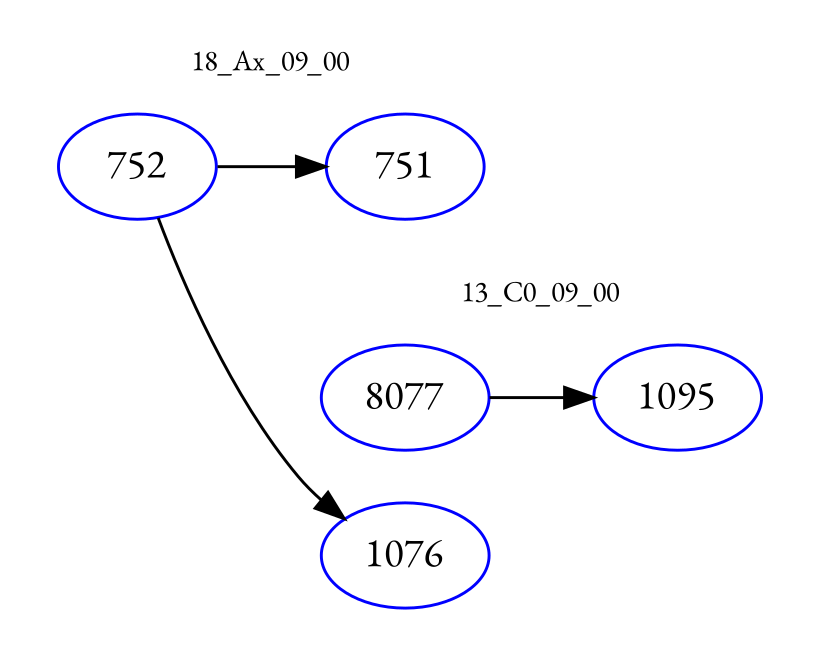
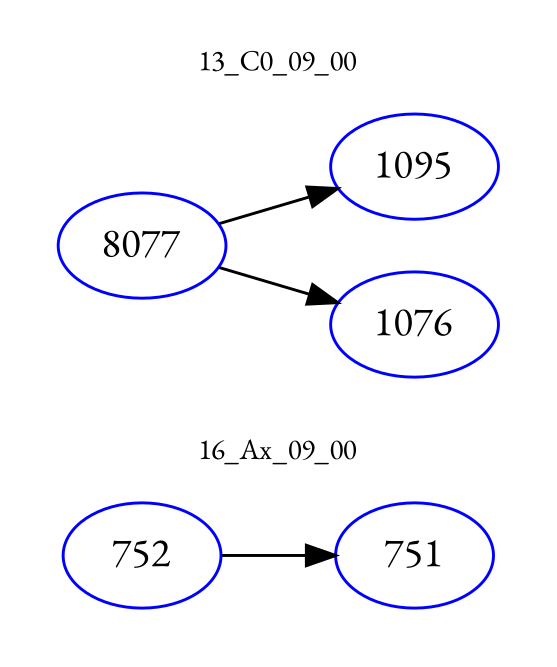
(271, 63) -> (278, 452)
(226, 367) -> (264, 281)
